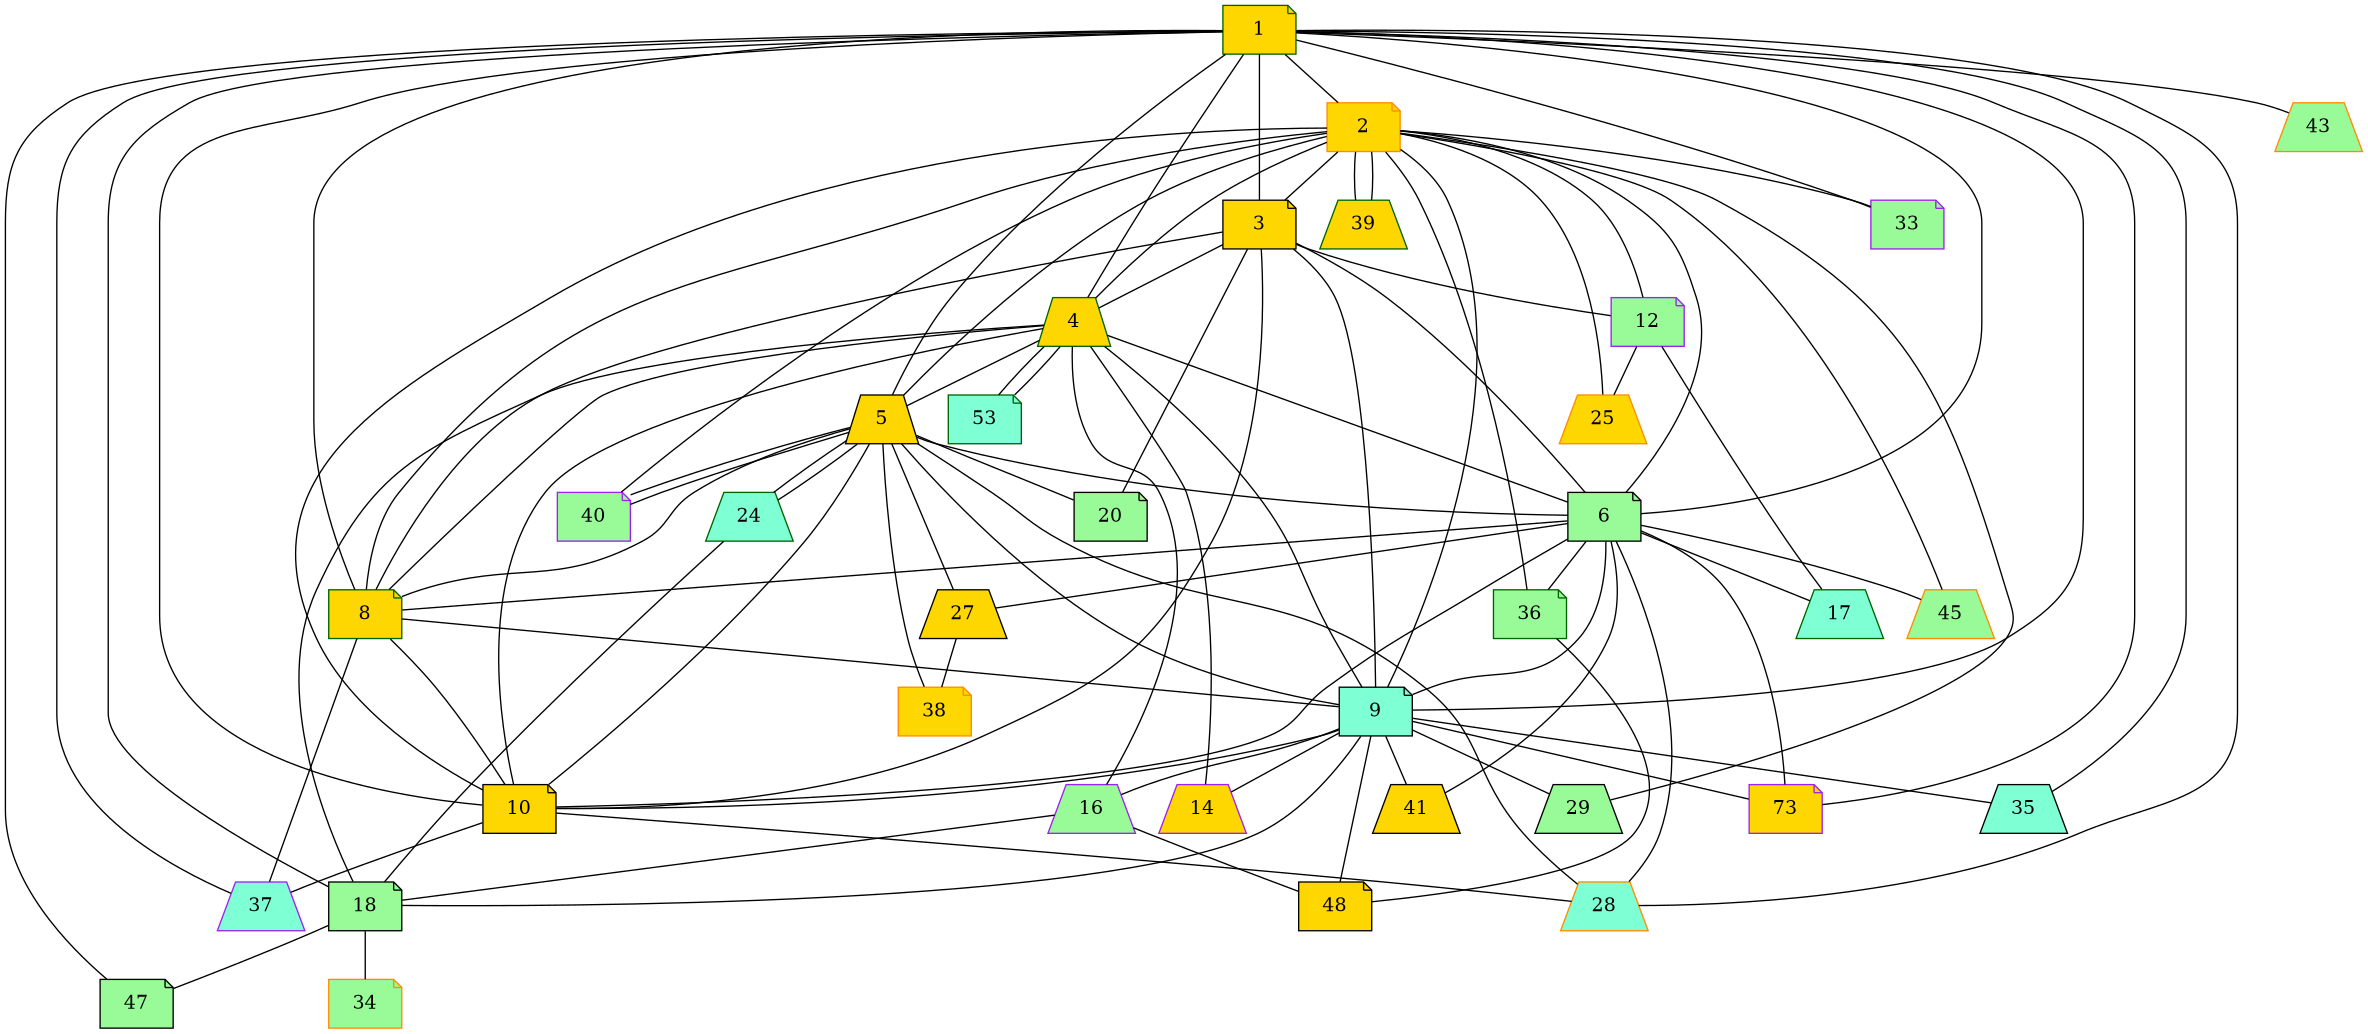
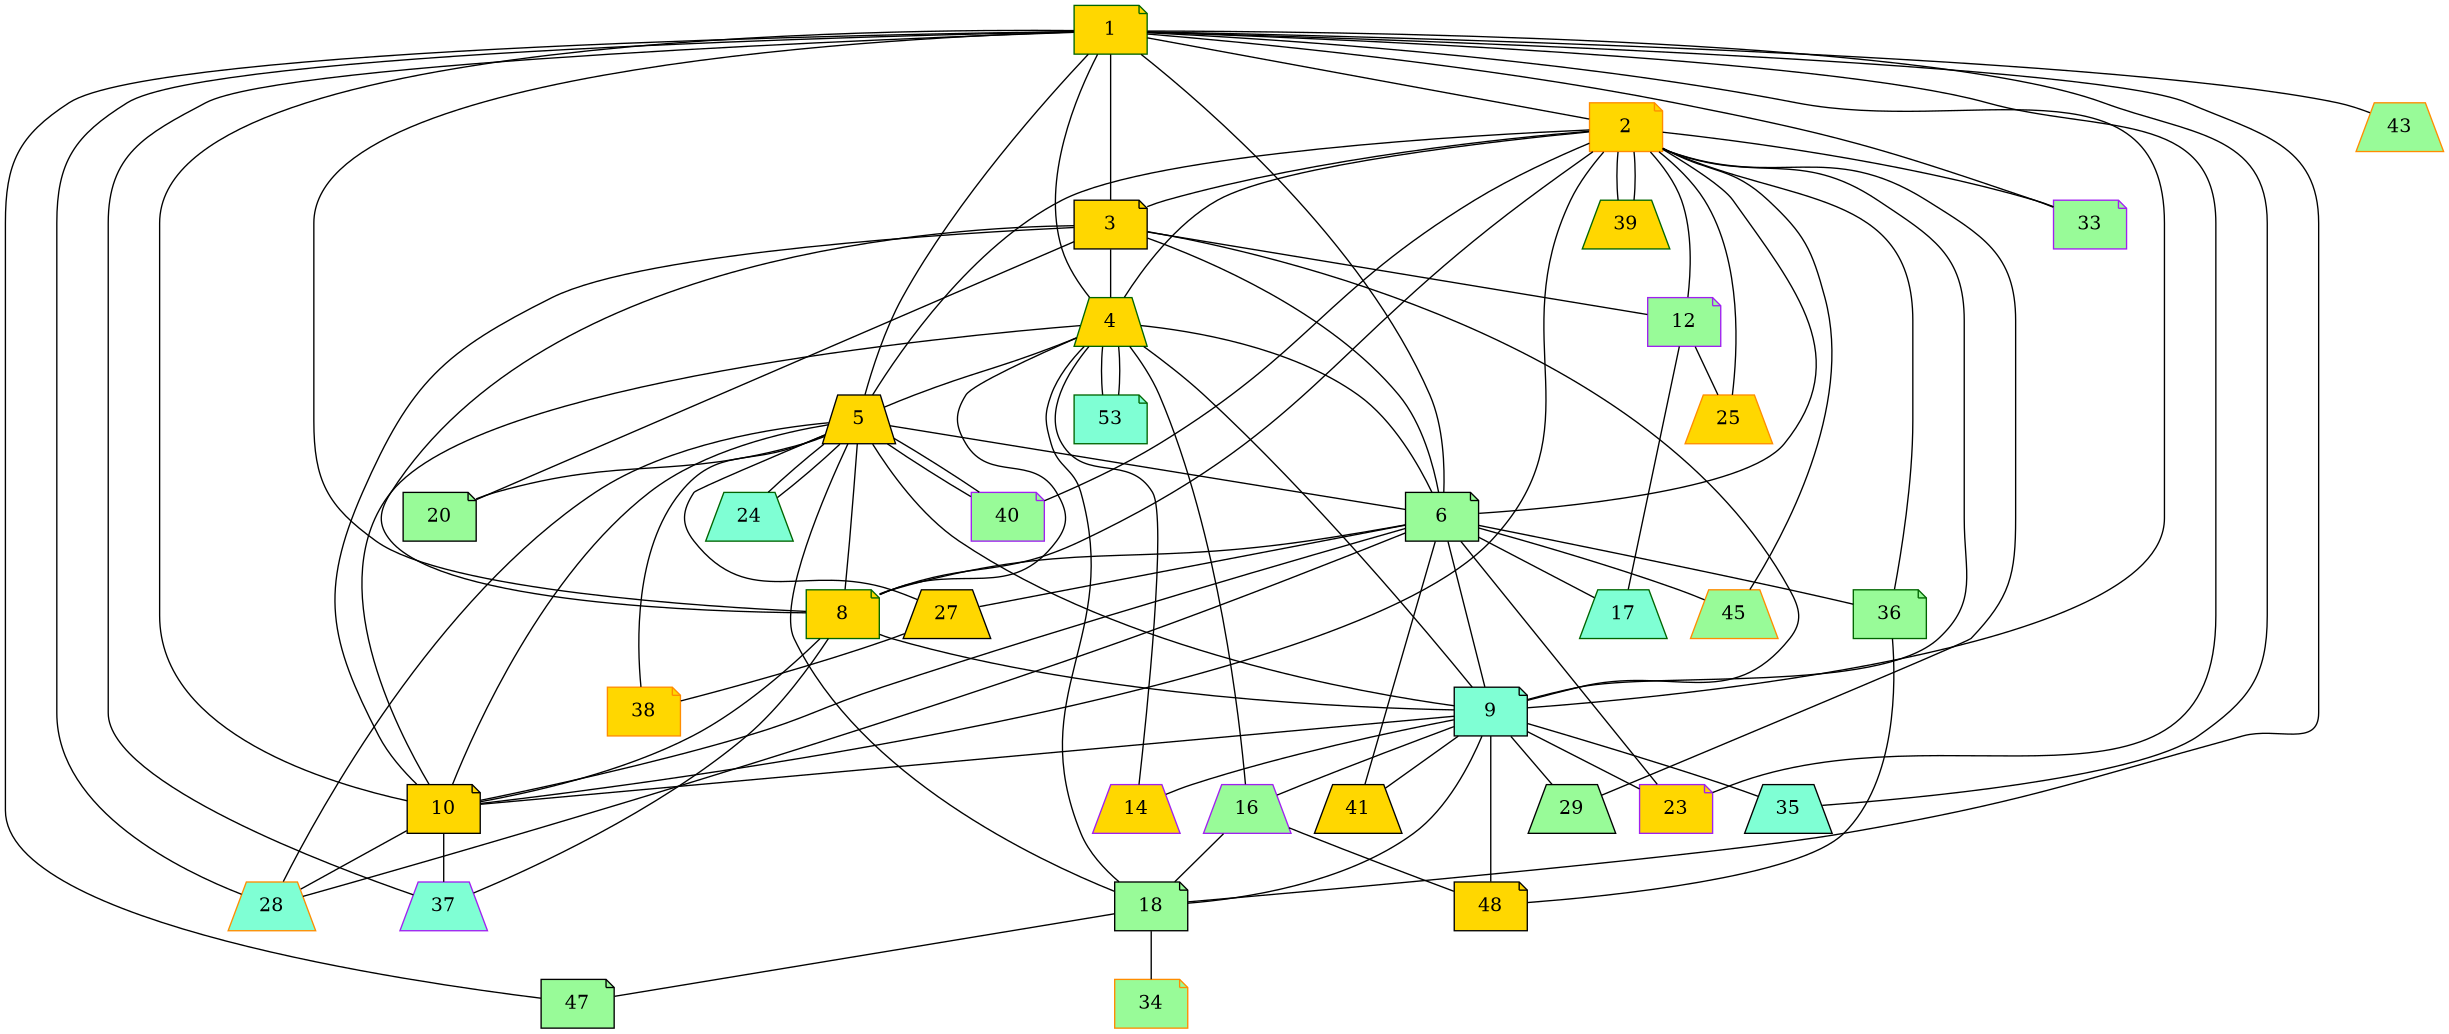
(549, 706) -> (845, 713)
(1786, 809) -> (1676, 809)
